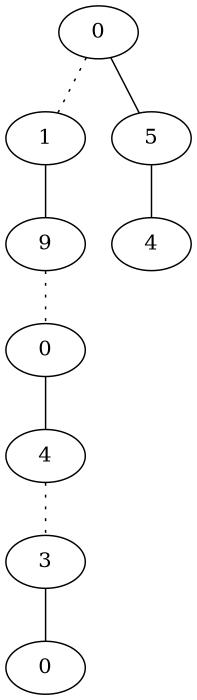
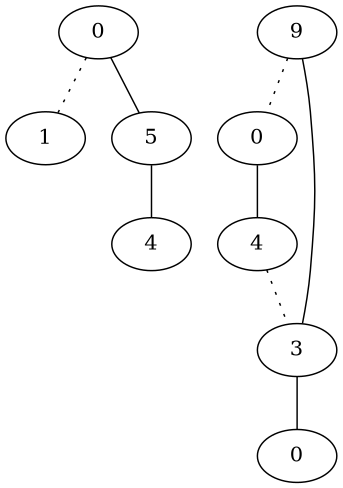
(46, 191) -> (315, 191)
